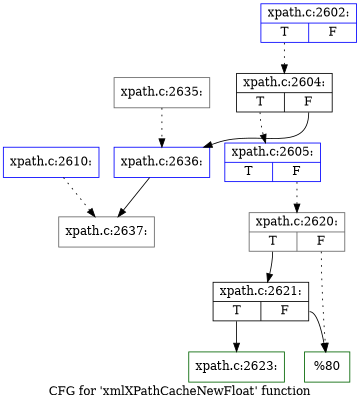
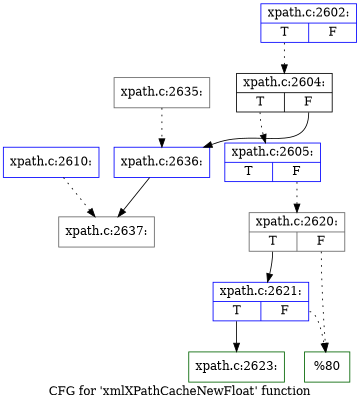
(261, 302) -> (261, 302)
(319, 323) -> (319, 323)
